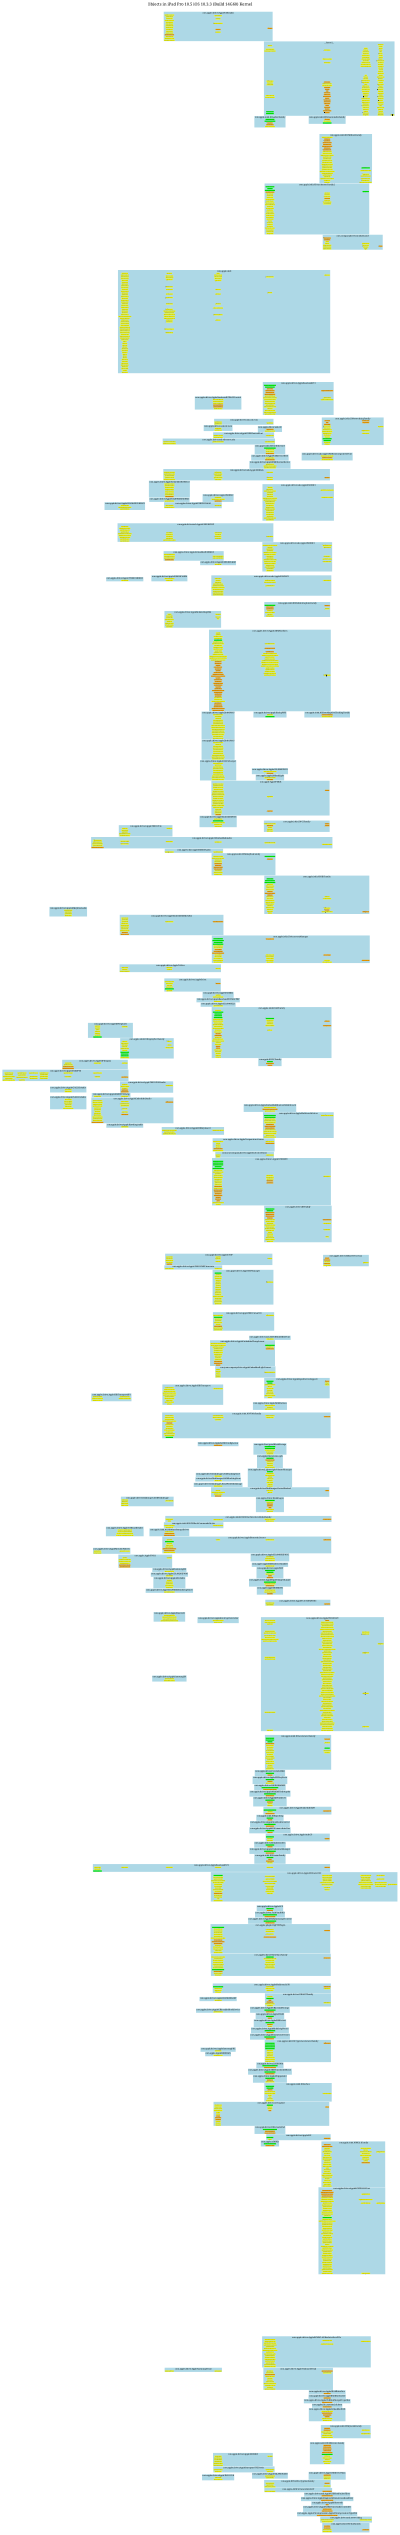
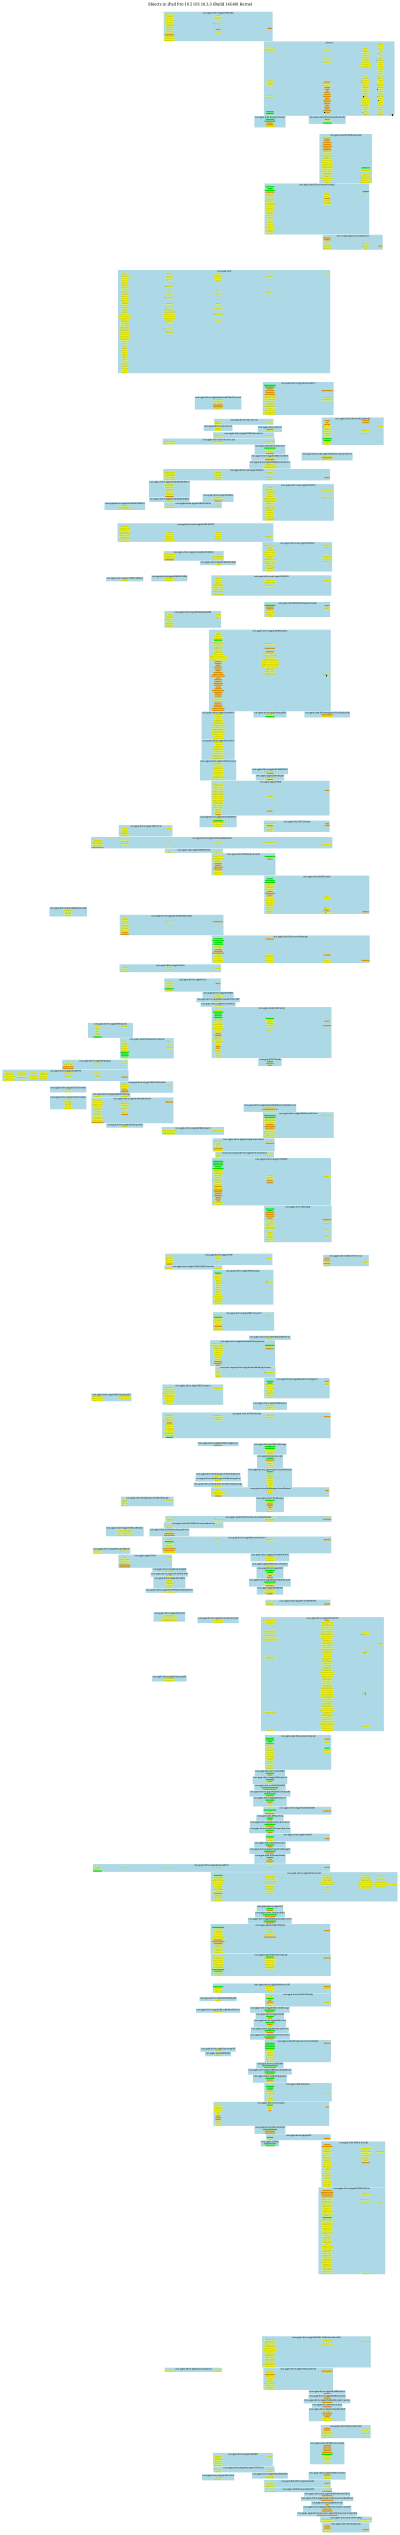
(218, 593) -> none
(270, 1231) -> none
